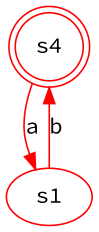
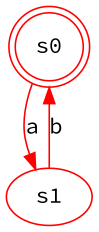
(49, 47) -> (49, 47)
